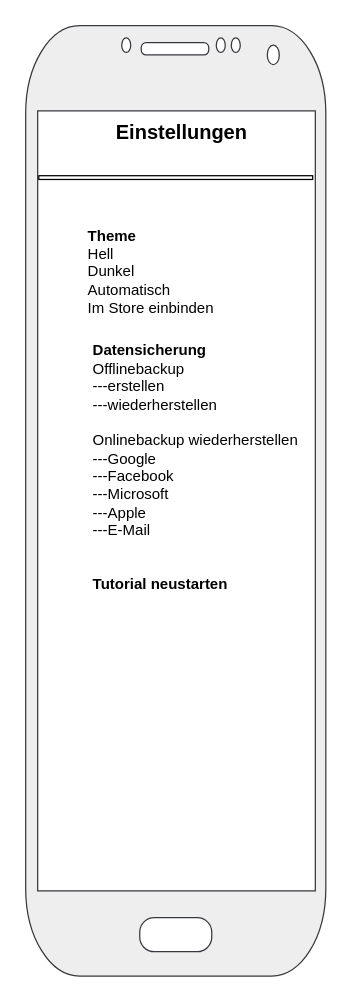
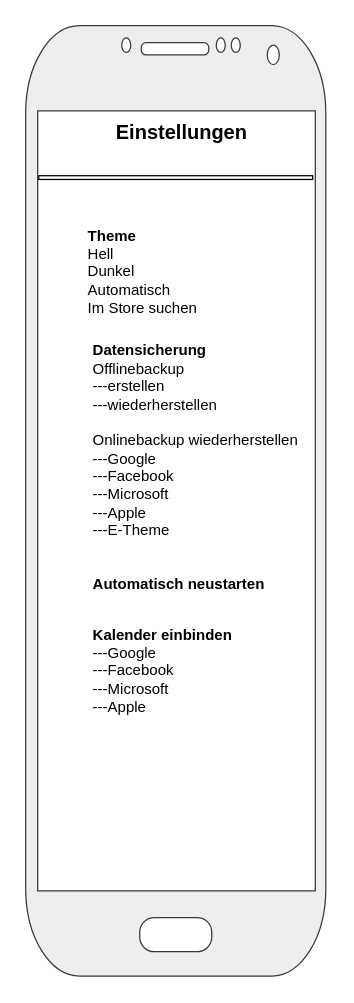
(156, 272) -> (147, 272)
(203, 441) -> (203, 441)
(167, 584) -> (182, 584)
none -> (207, 670)
